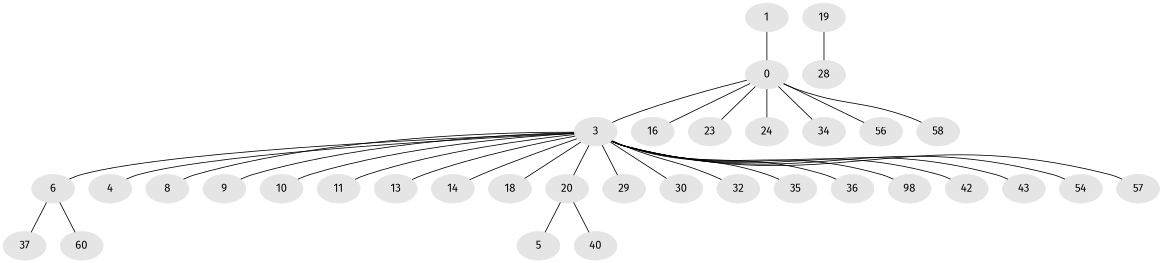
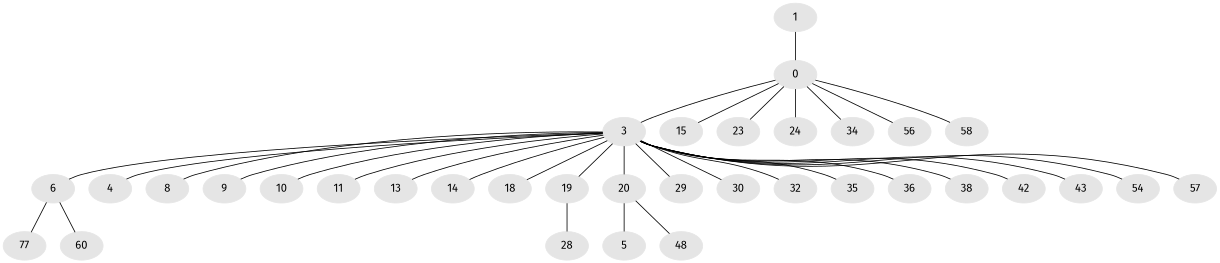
(653, 132) -> (681, 132)
none -> (596, 160)
(910, 189) -> (967, 189)
(25, 246) -> (25, 246)
(596, 246) -> (681, 246)
